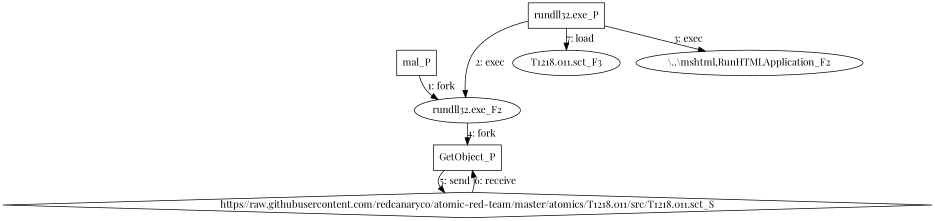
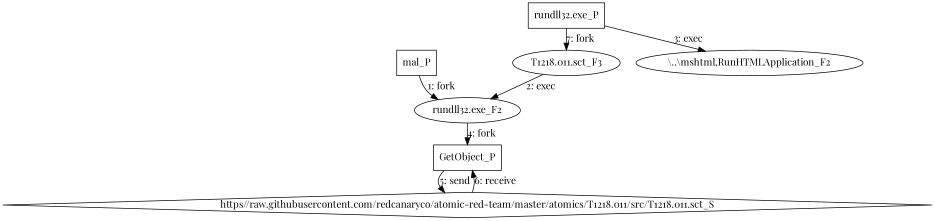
(581, 39) -> (581, 39)
(482, 43) -> (520, 85)
